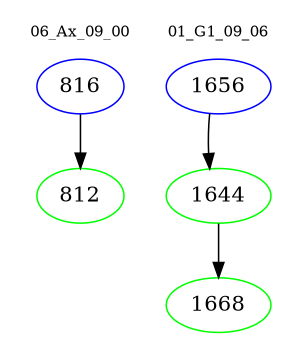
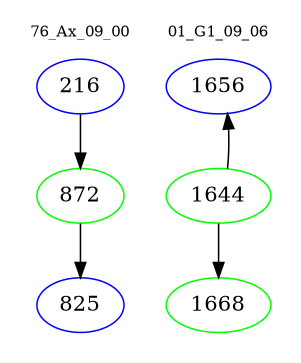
(80, 33) -> (80, 33)
(80, 87) -> (80, 87)
(208, 134) -> (229, 149)
(80, 196) -> (80, 196)
none -> (80, 305)
